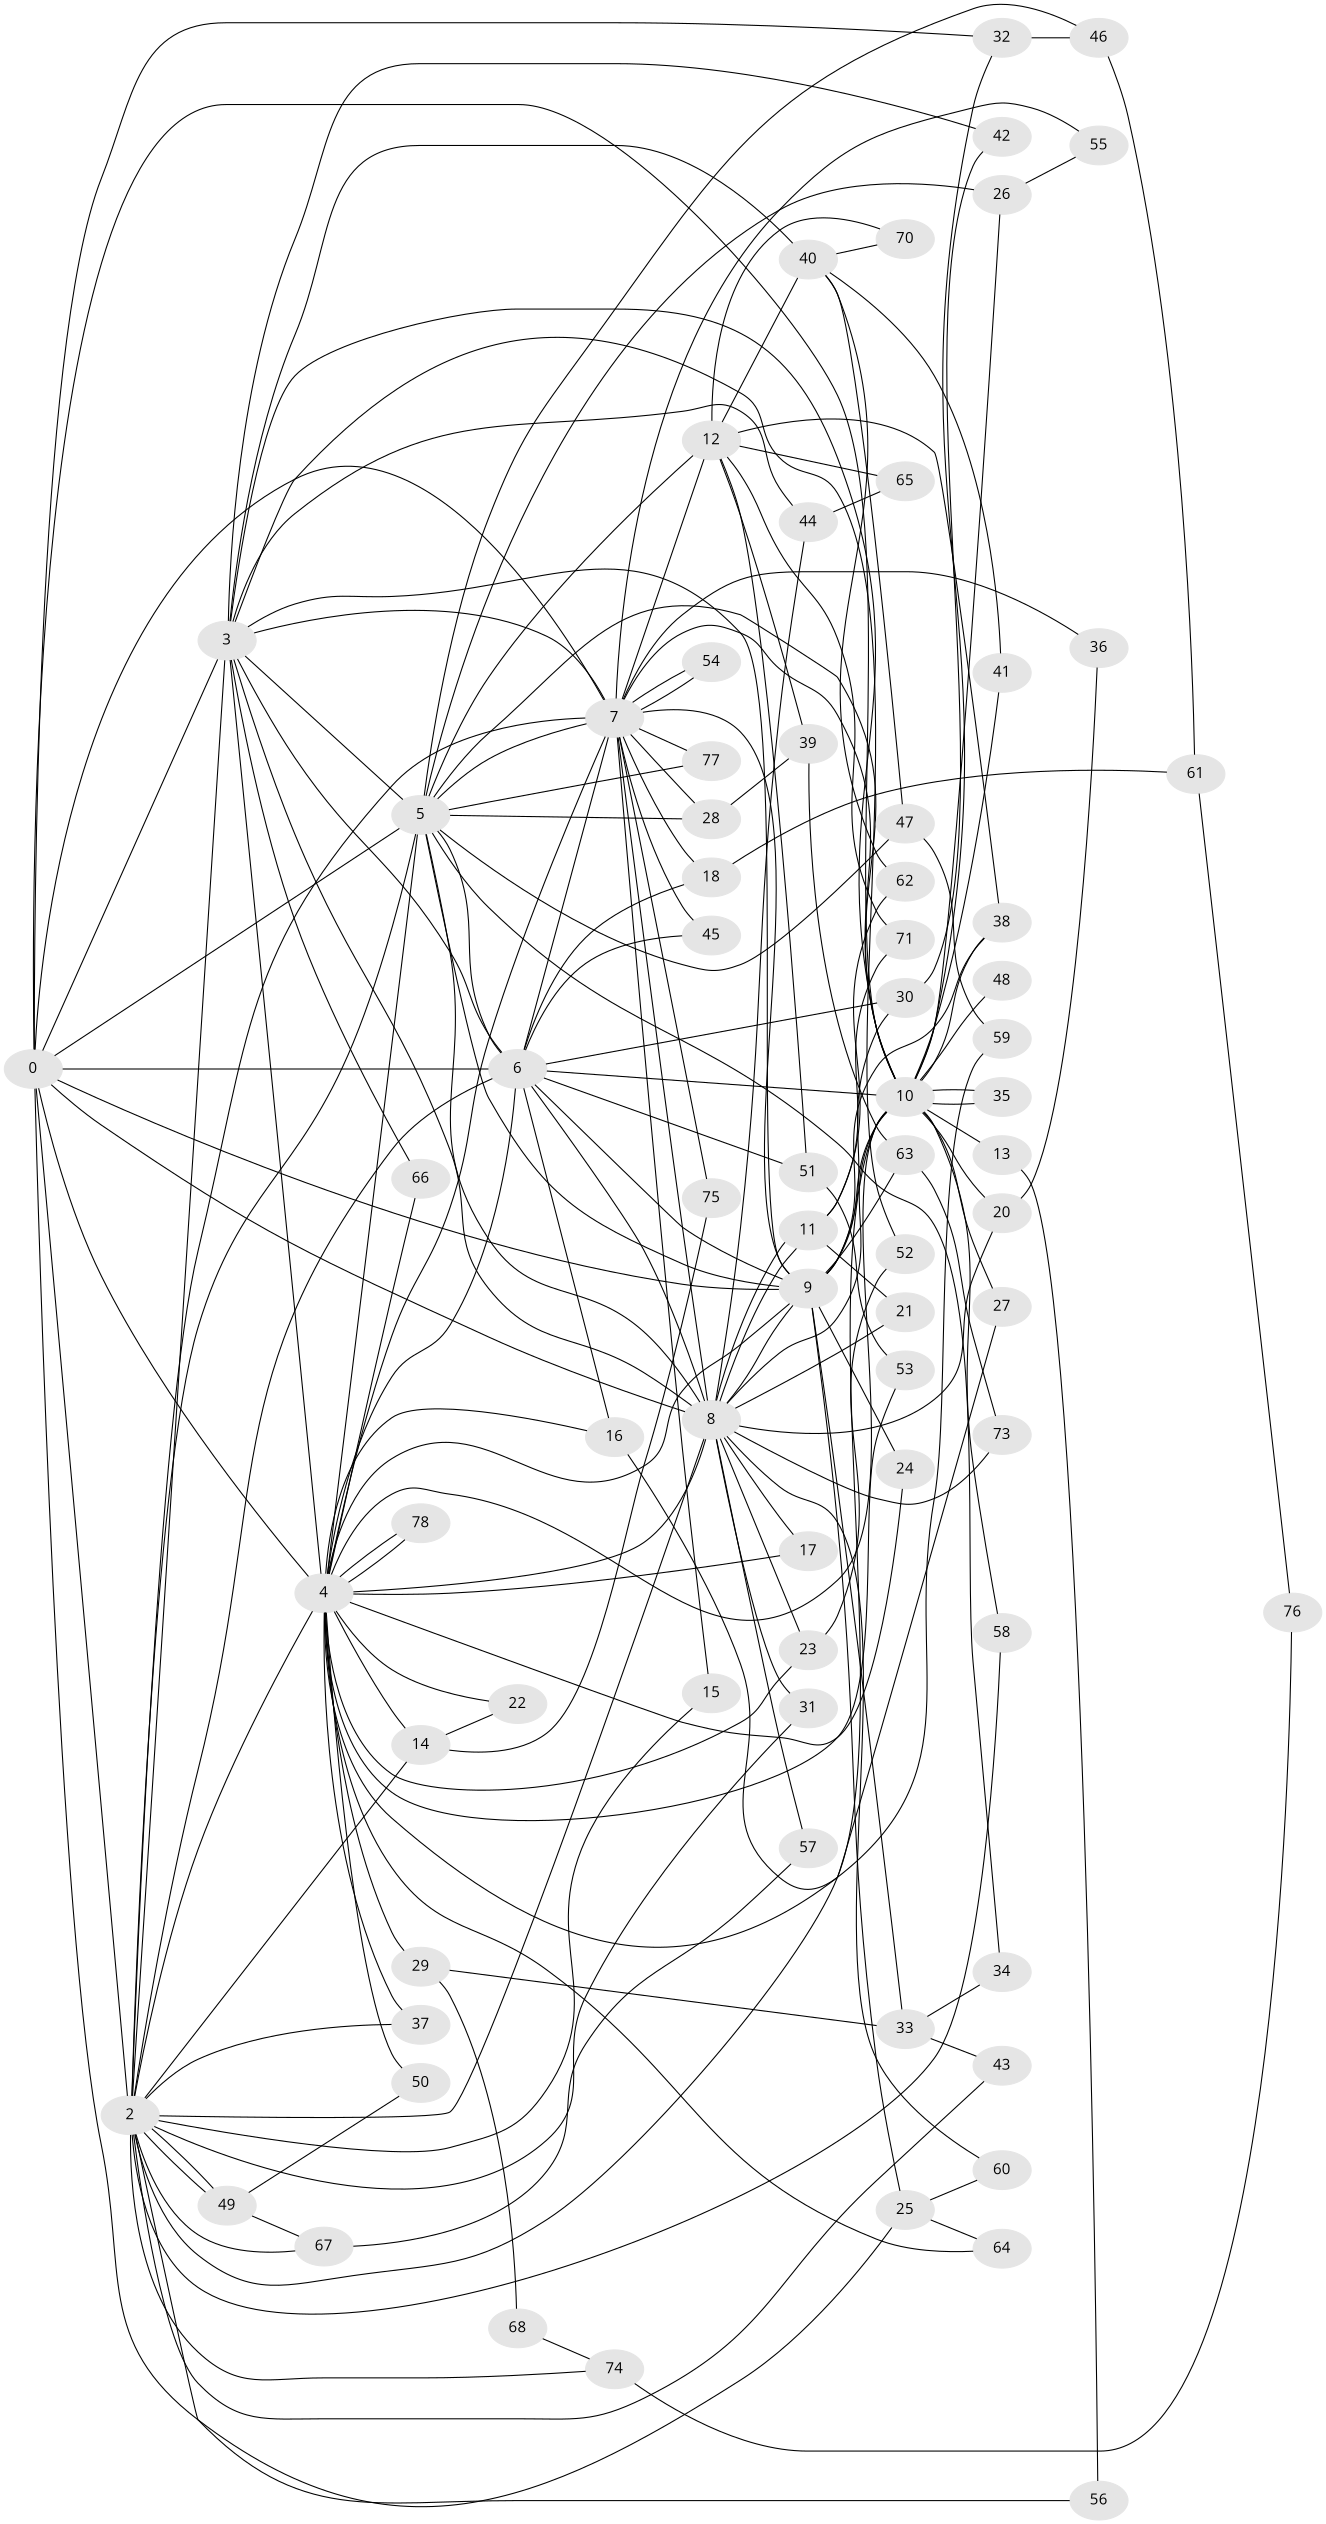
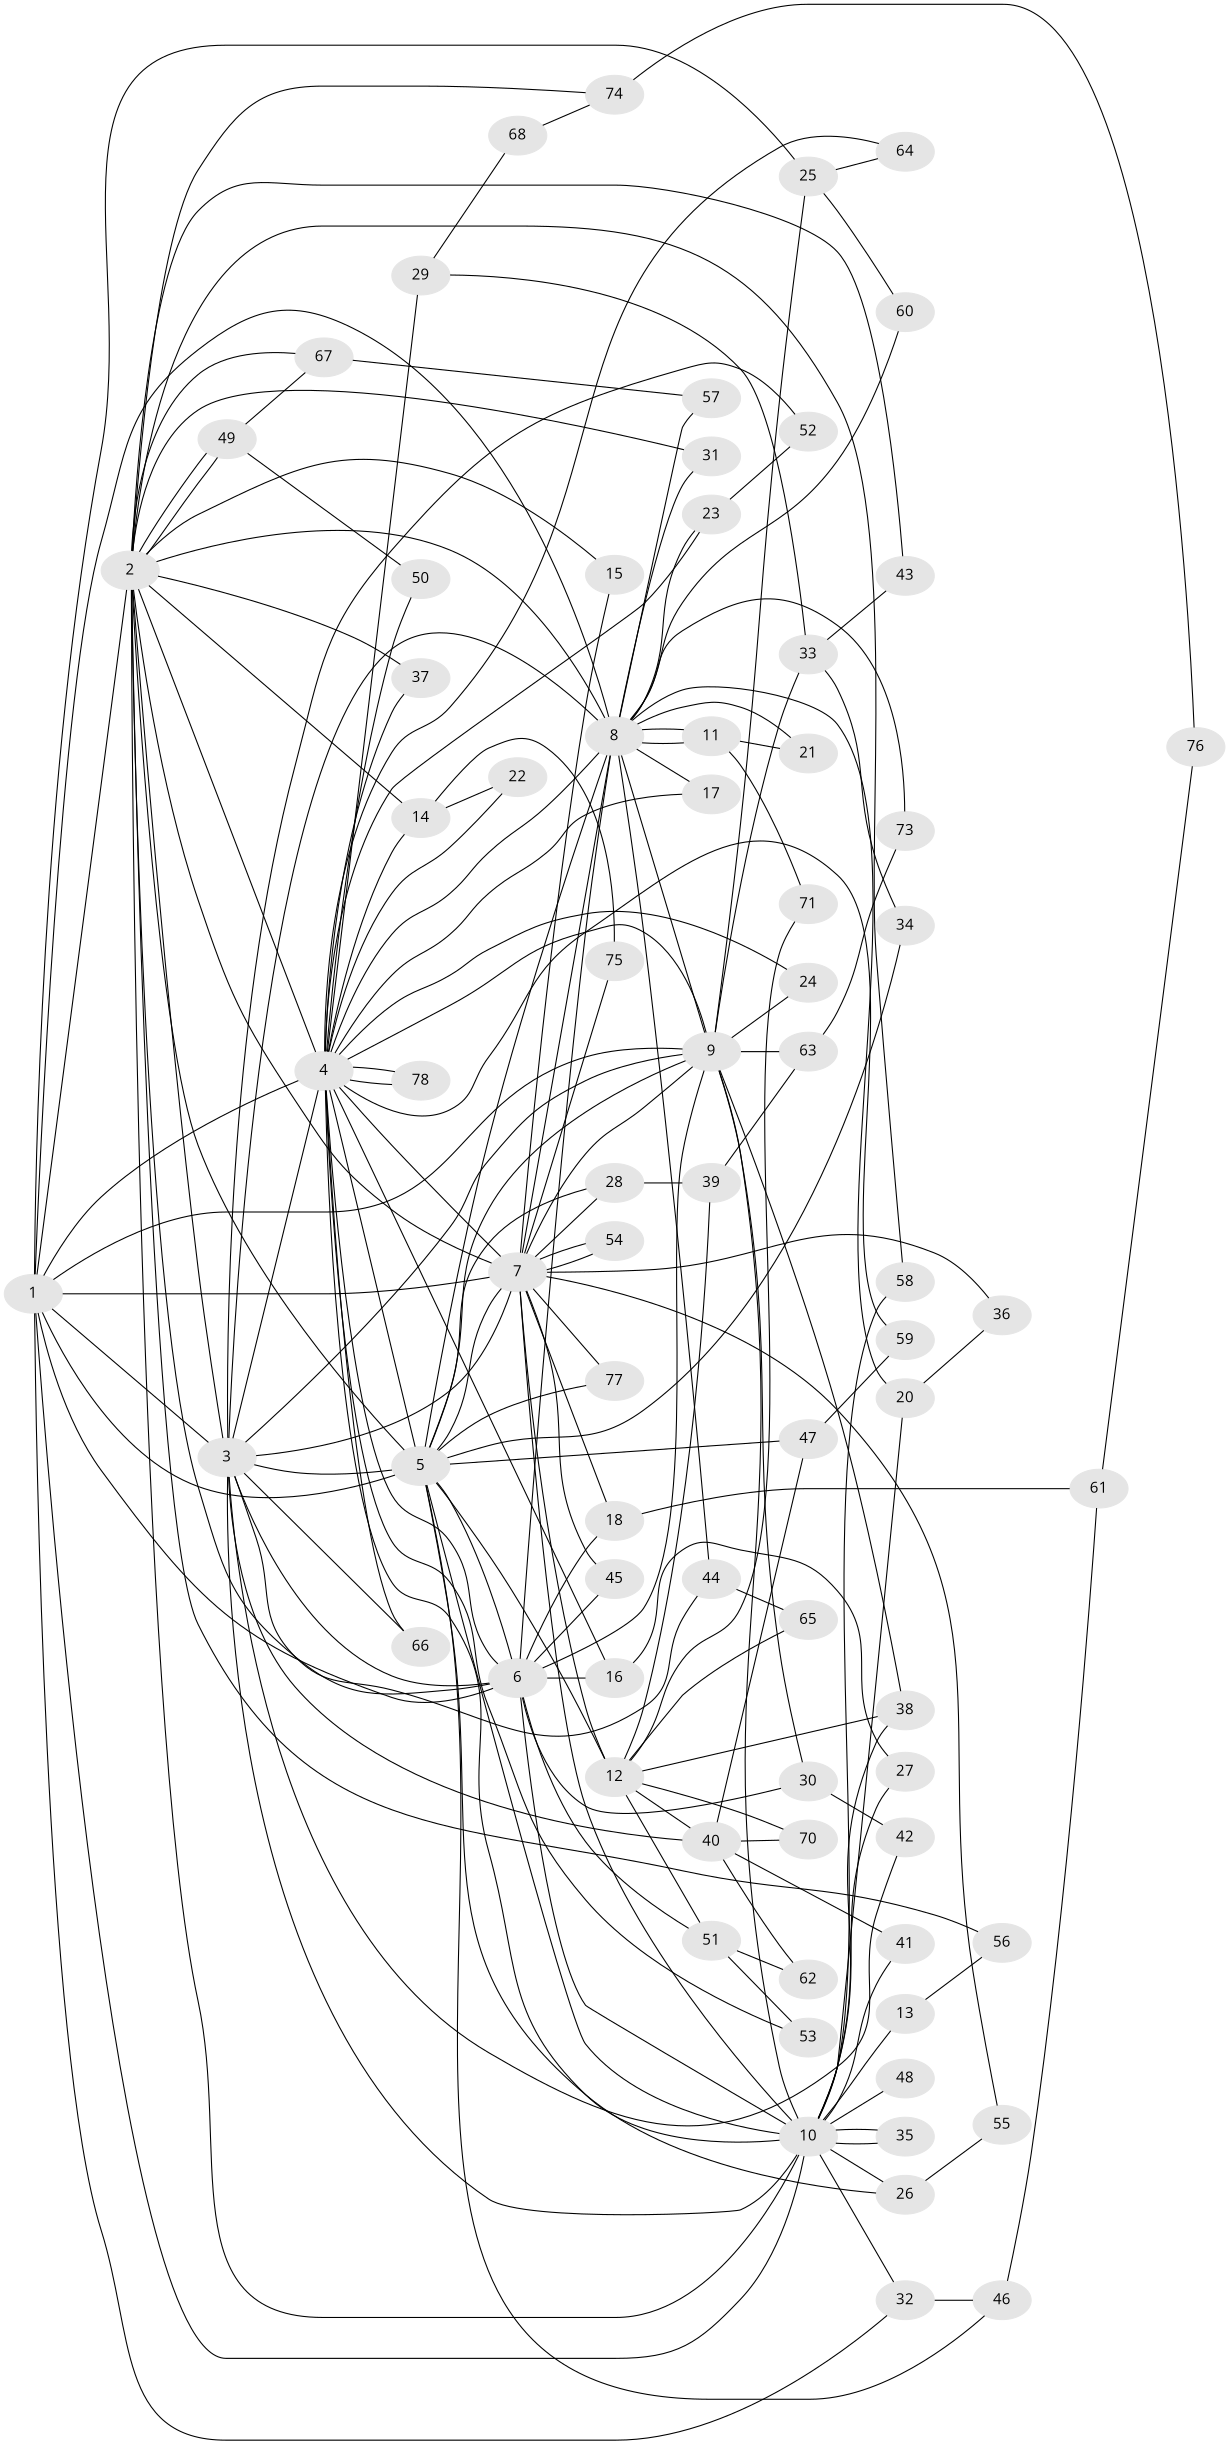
(566, 893) -> none
(854, 998) -> (753, 1957)
(33, 1069) -> (33, 1294)
(843, 1308) -> none
